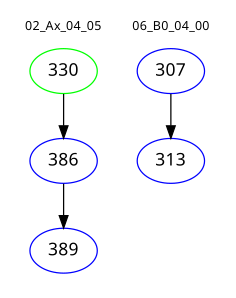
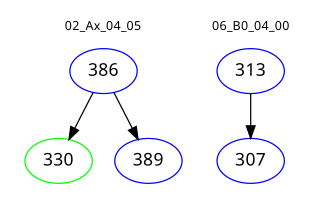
(64, 110) -> (84, 110)
(171, 110) -> (251, 110)
